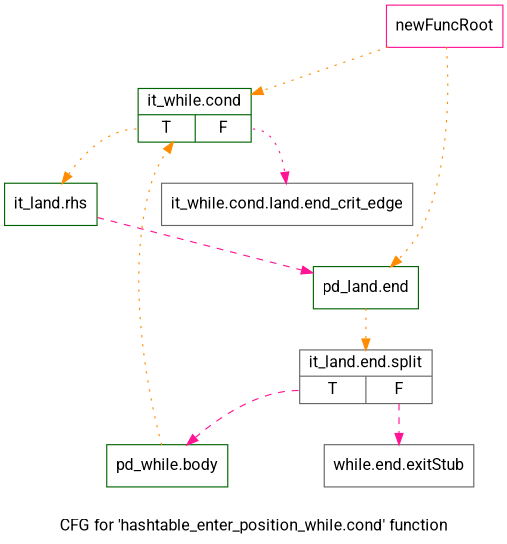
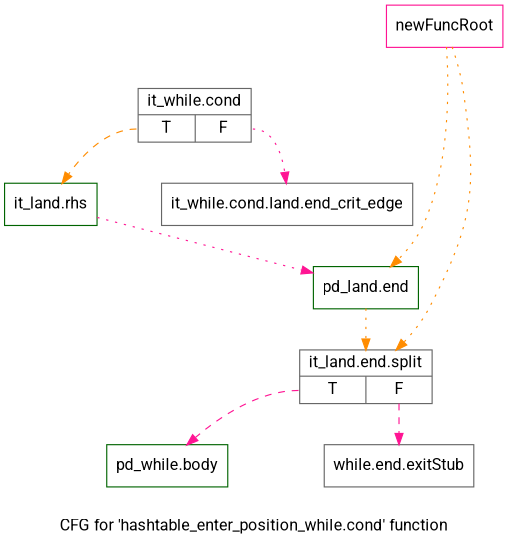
(325, 69) -> (469, 202)
(195, 115) -> (195, 115)
(98, 144) -> (98, 144)
(199, 244) -> (199, 244)
(139, 297) -> none
